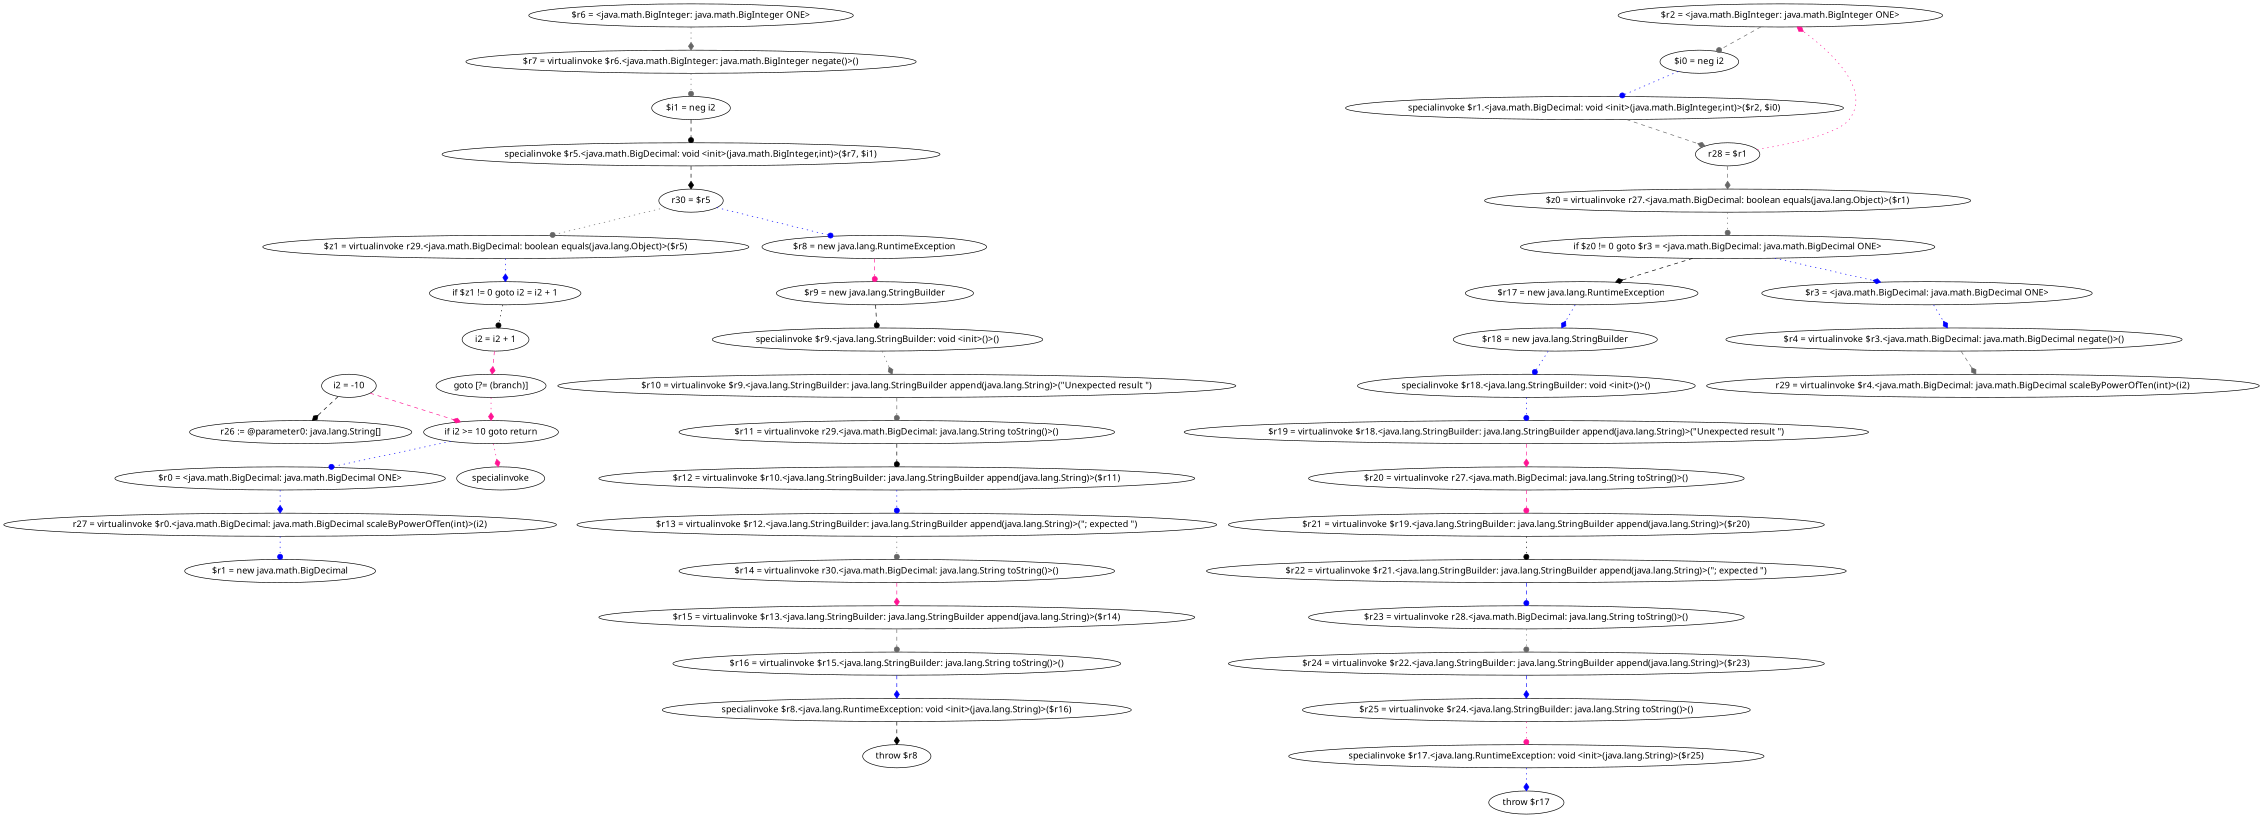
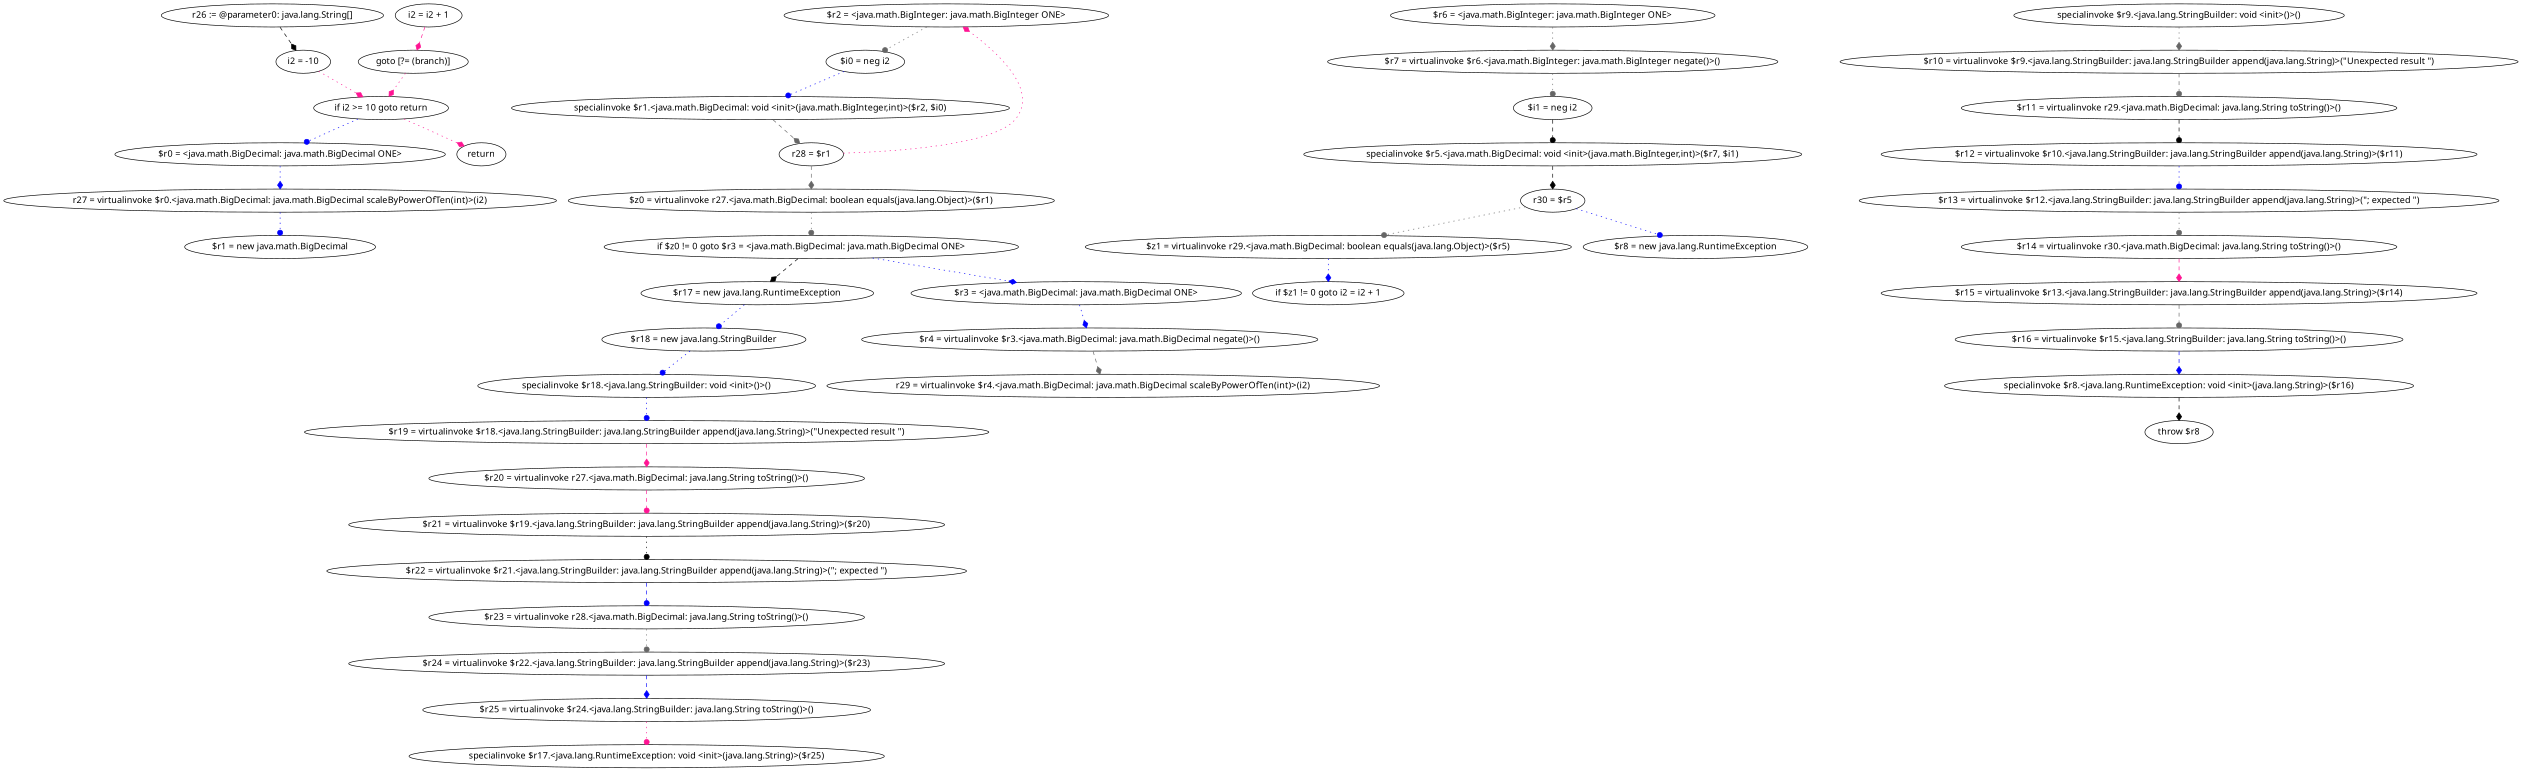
(1741, 38) -> (907, 38)
(875, 293) -> none
(1570, 313) -> (733, 315)
(501, 314) -> none
(328, 406) -> (286, 36)
(412, 406) -> (337, 82)
(501, 478) -> (481, 154)
(1526, 803) -> none
